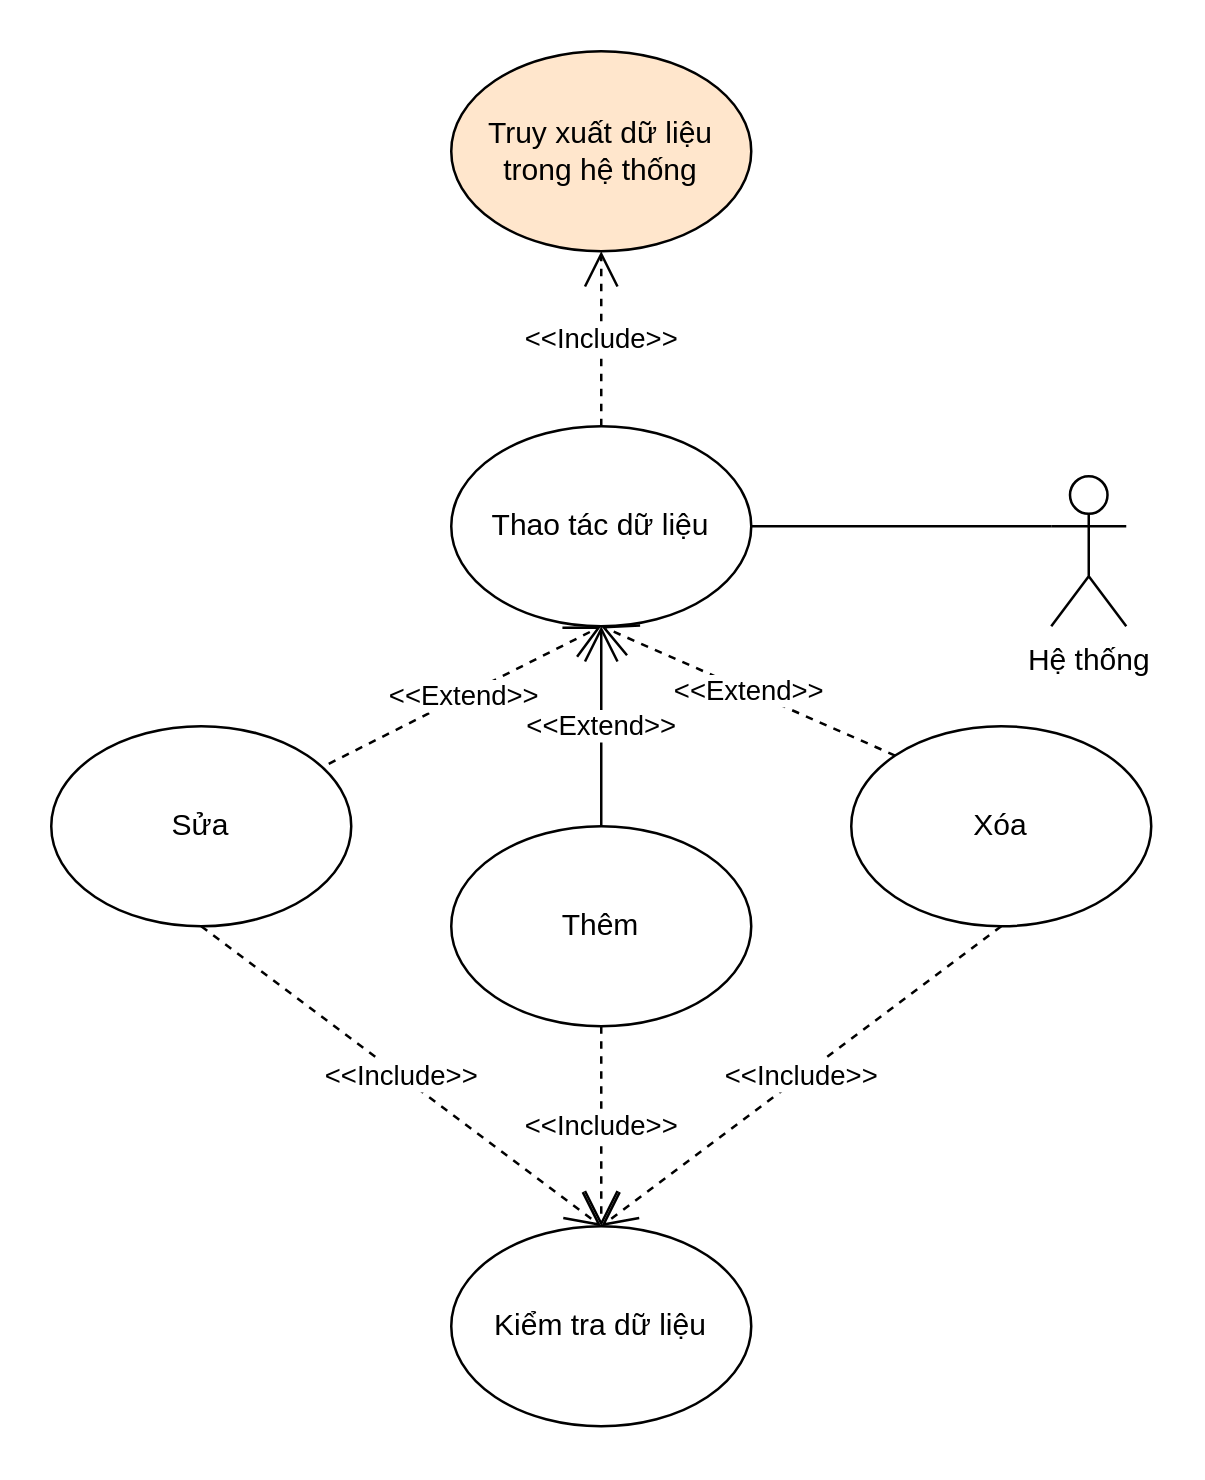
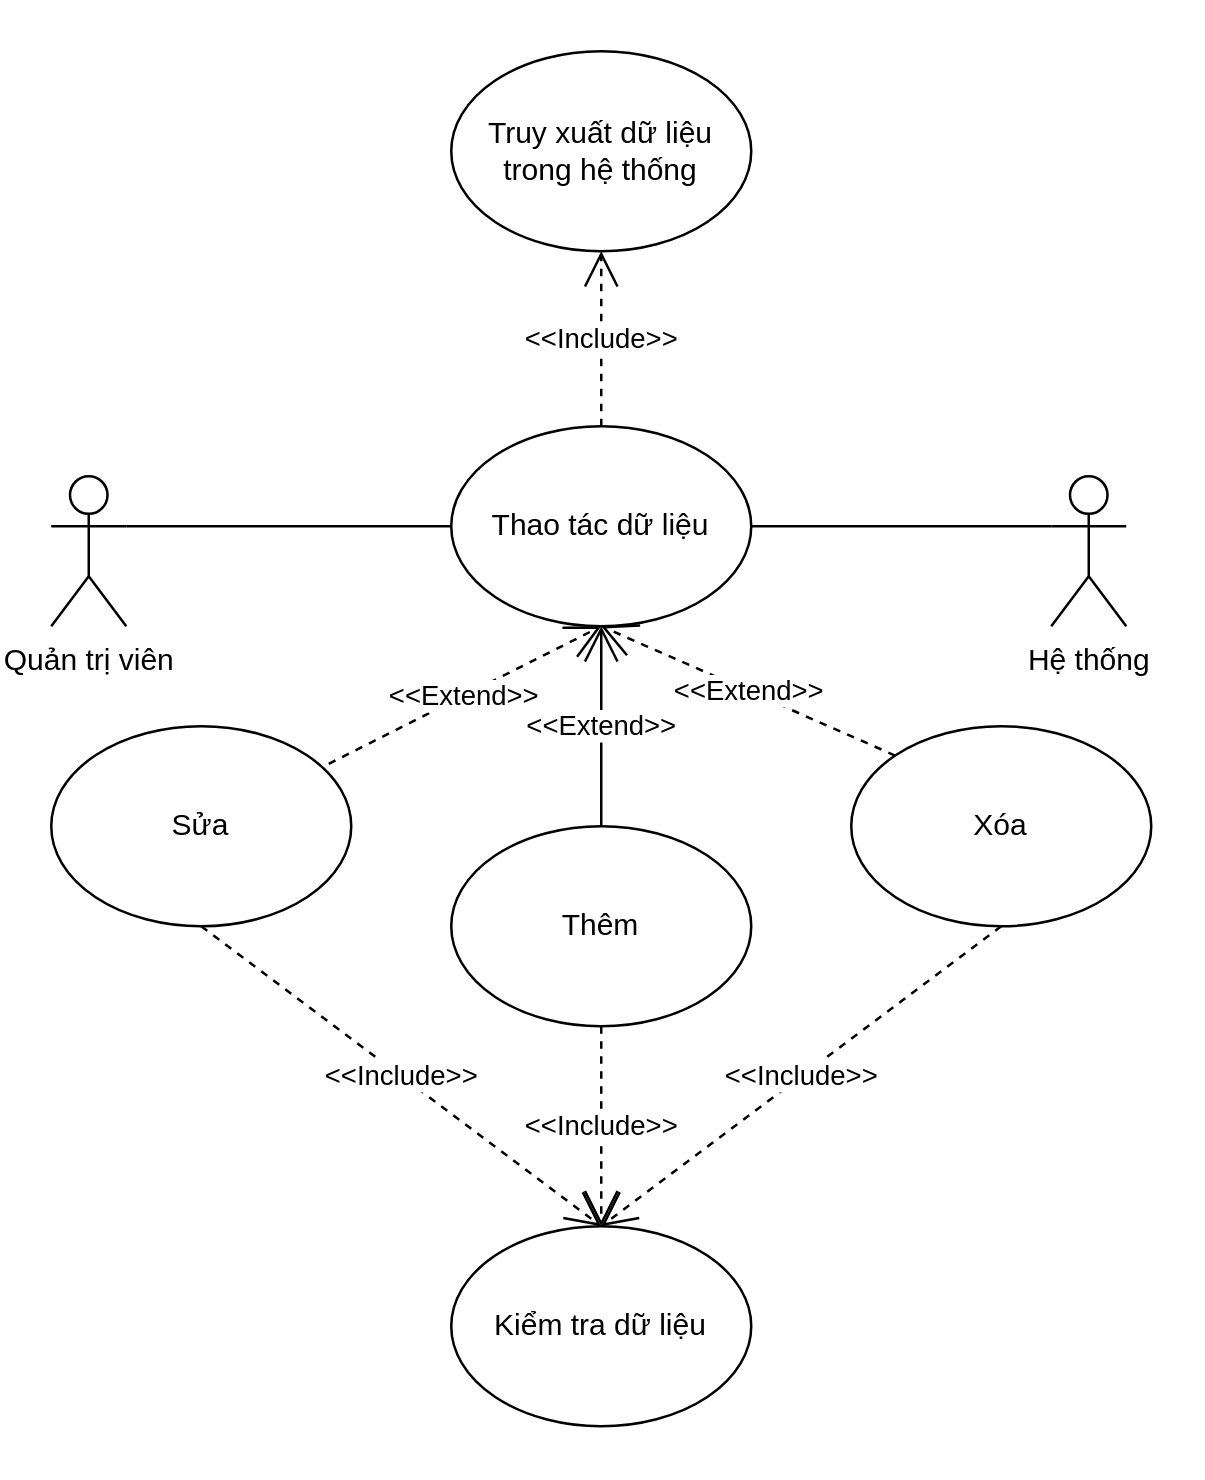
(601, 151) -> (601, 151)
none -> (289, 526)
none -> (89, 551)
